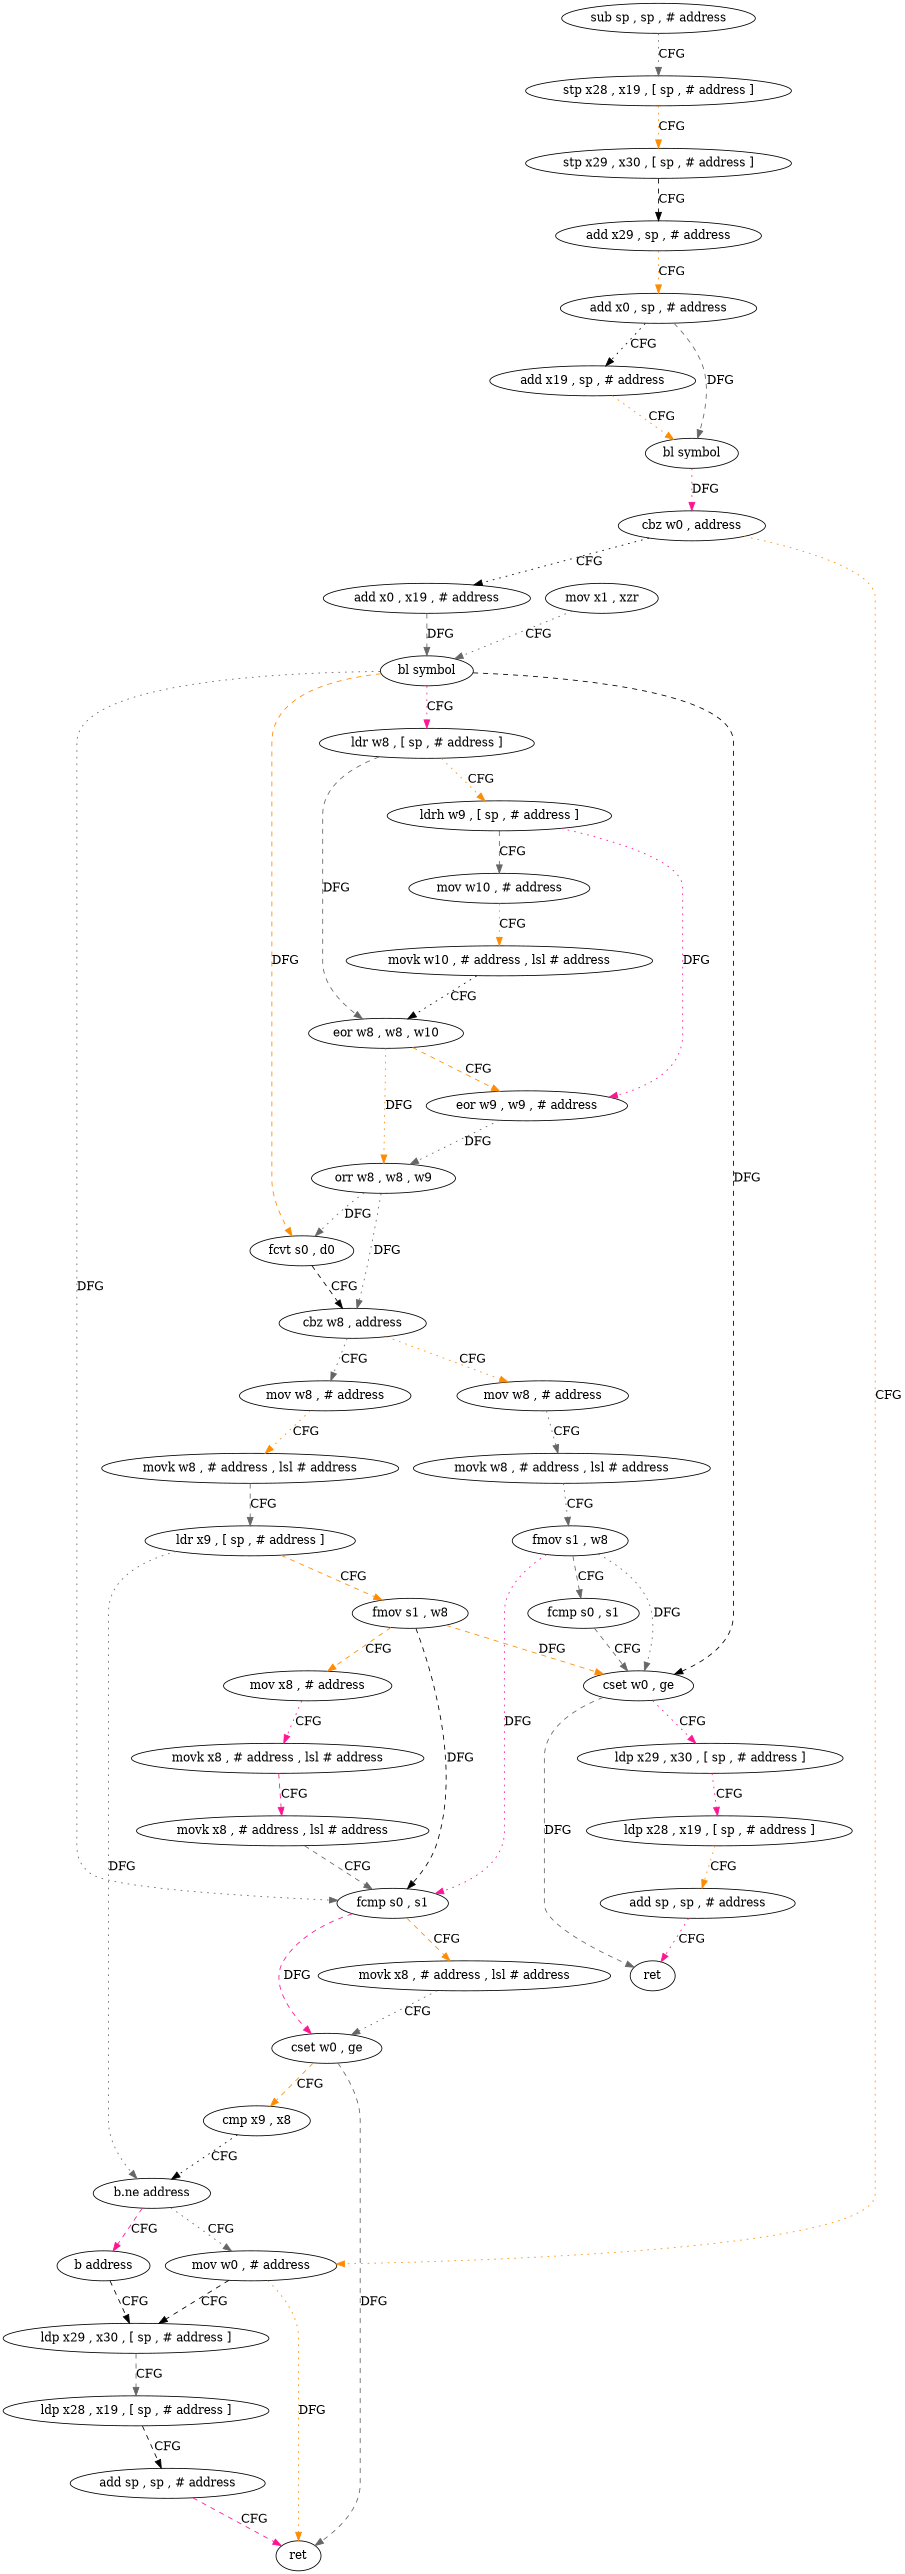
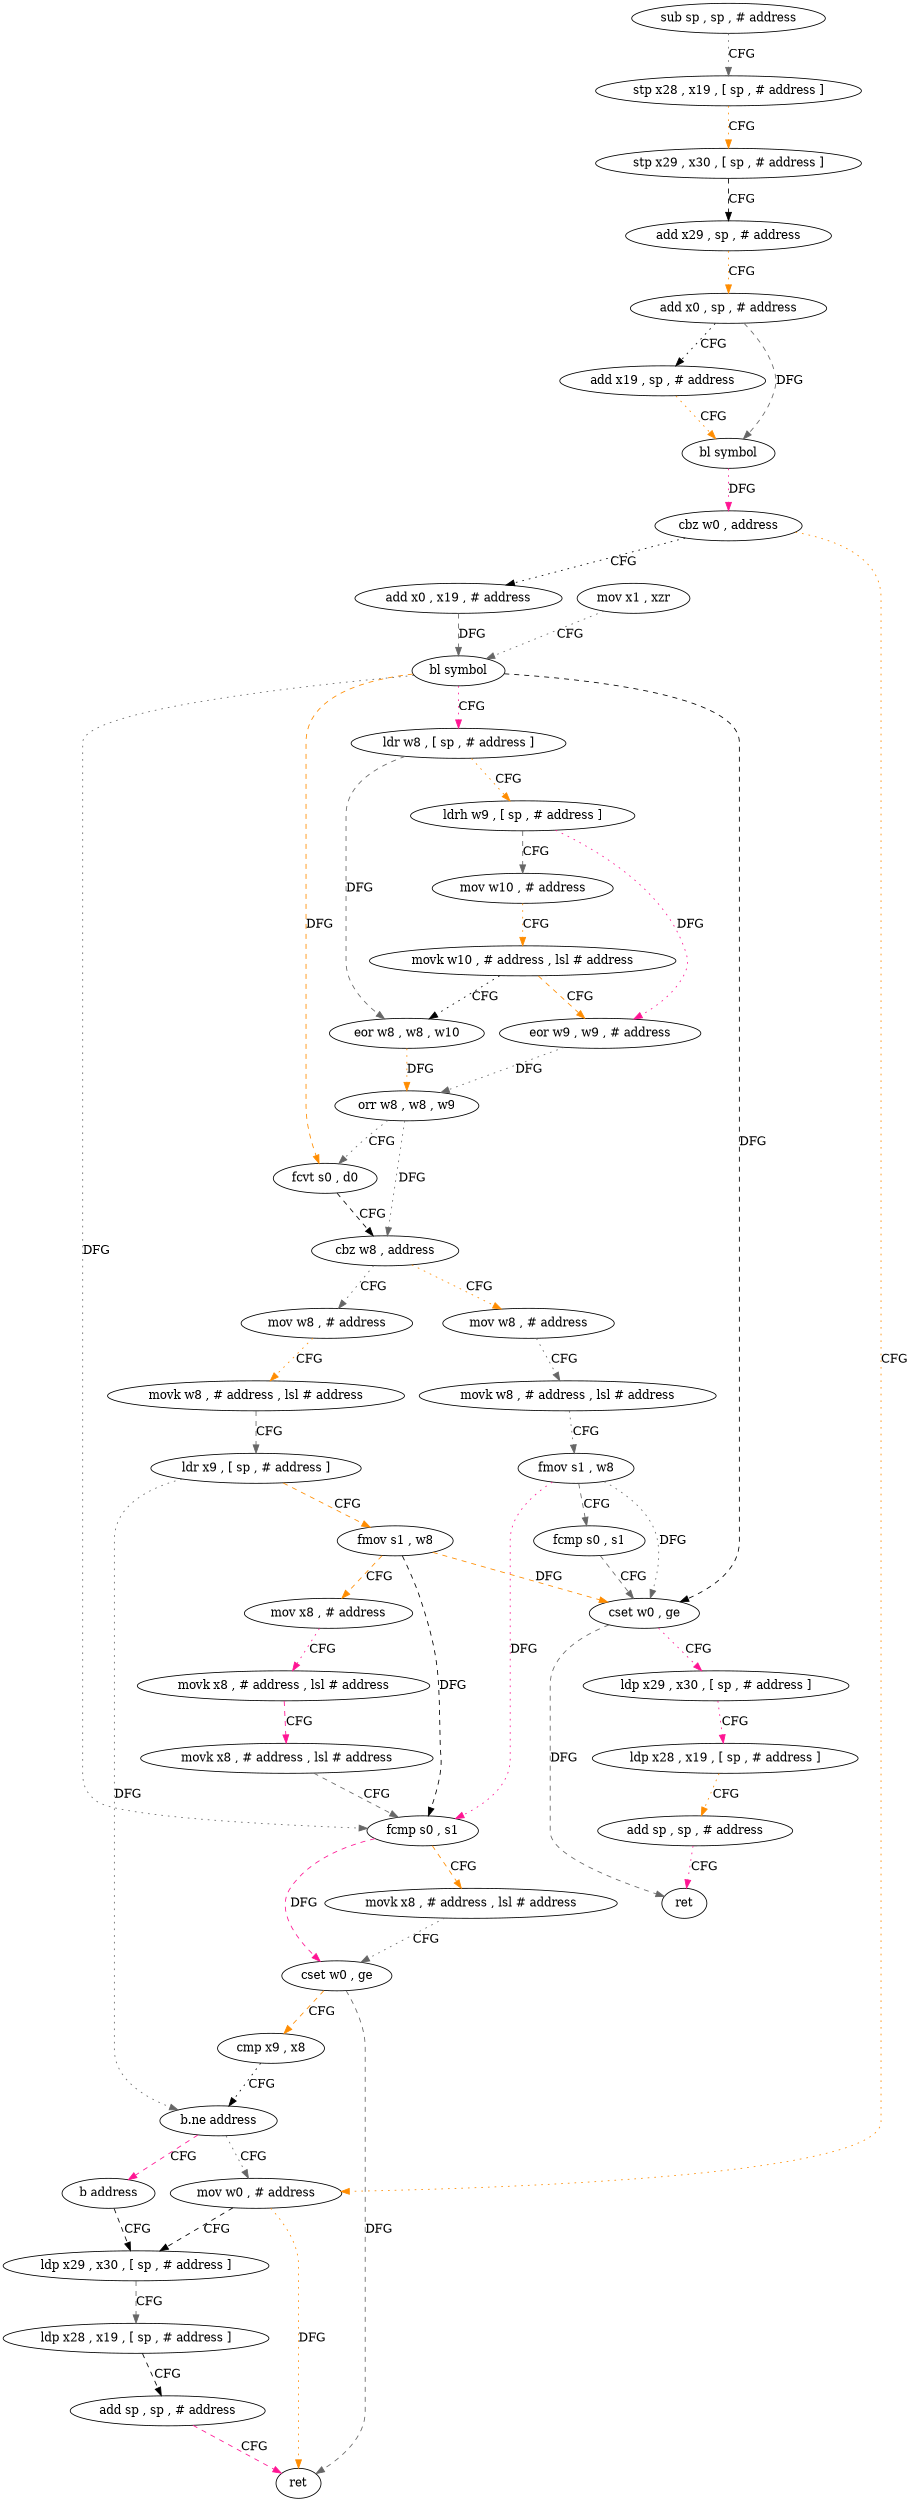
(452, 1068) -> (558, 994)
(358, 1215) -> (382, 1142)
